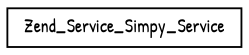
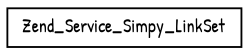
(124, 28) -> (124, 28)
